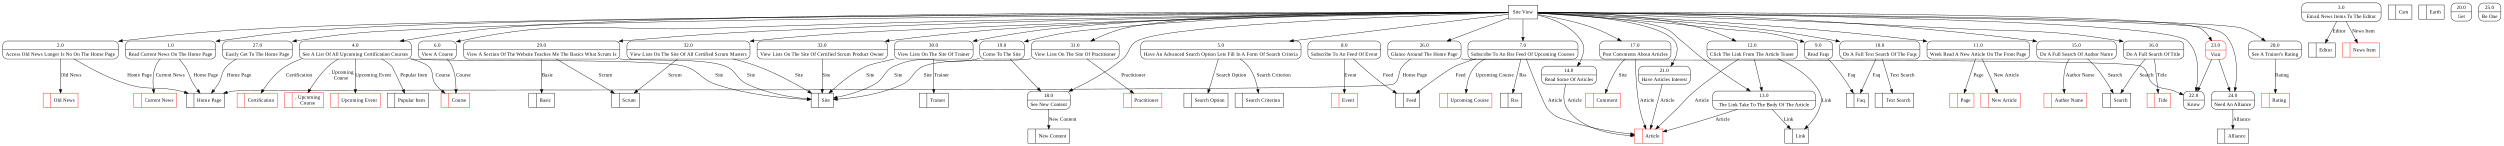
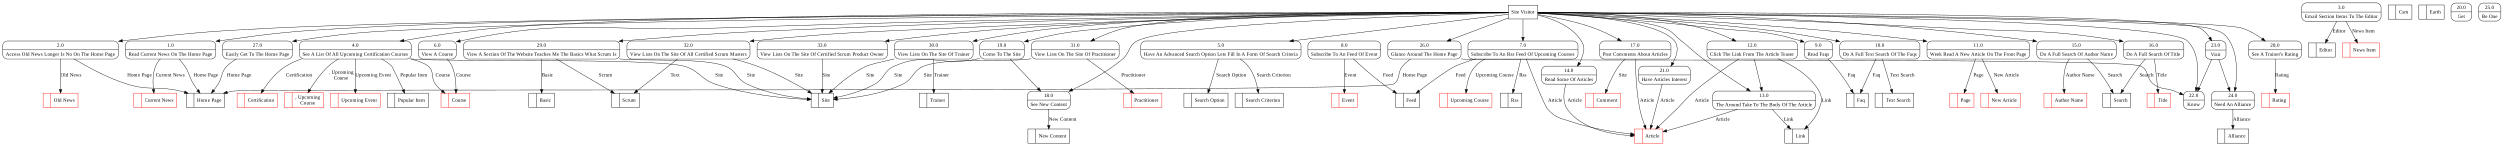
(1523, 12) -> (1523, 12)
(2341, 16) -> (2341, 16)
(2216, 50) -> (2216, 50)
(675, 75) -> (675, 75)
(1764, 105) -> (1764, 105)
